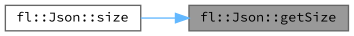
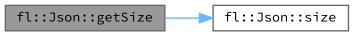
(158, 18) -> (182, 18)
